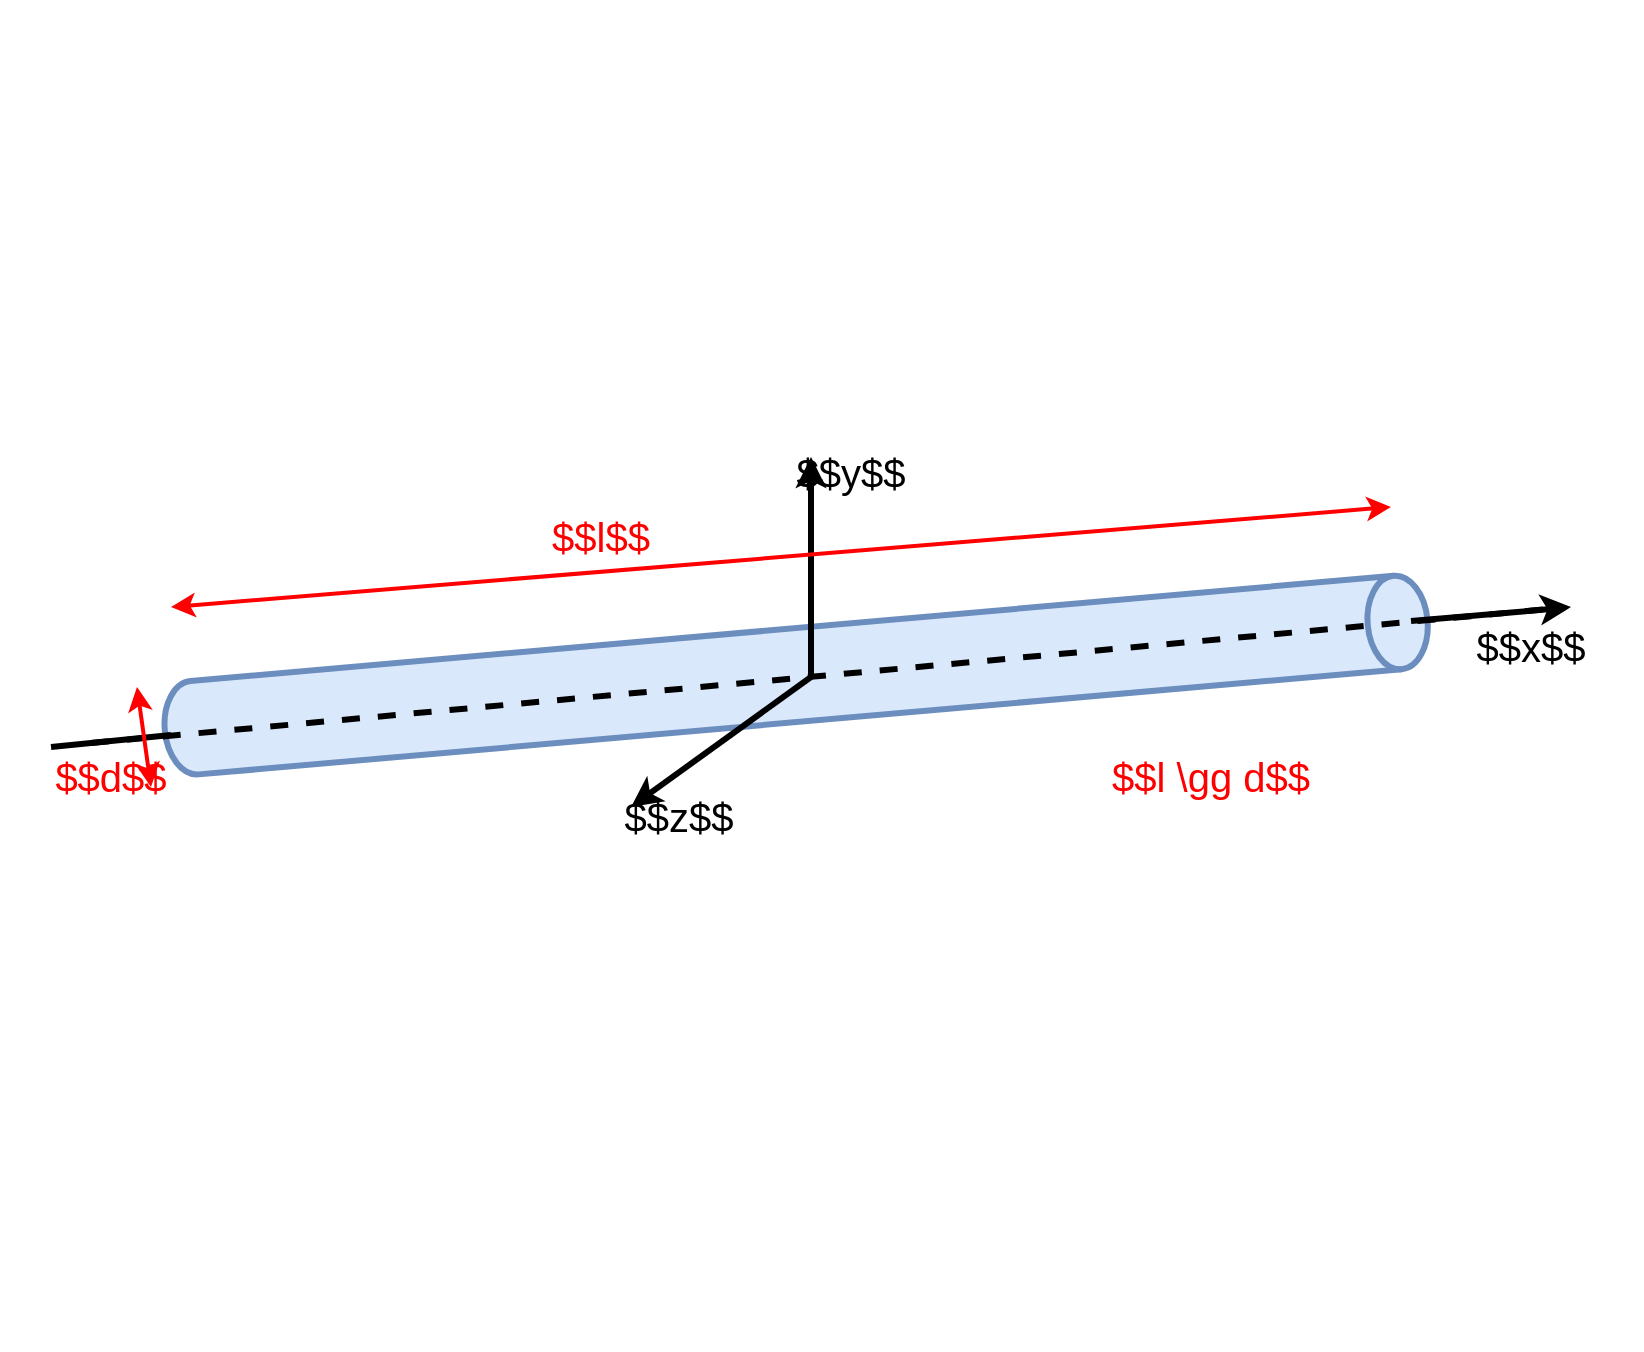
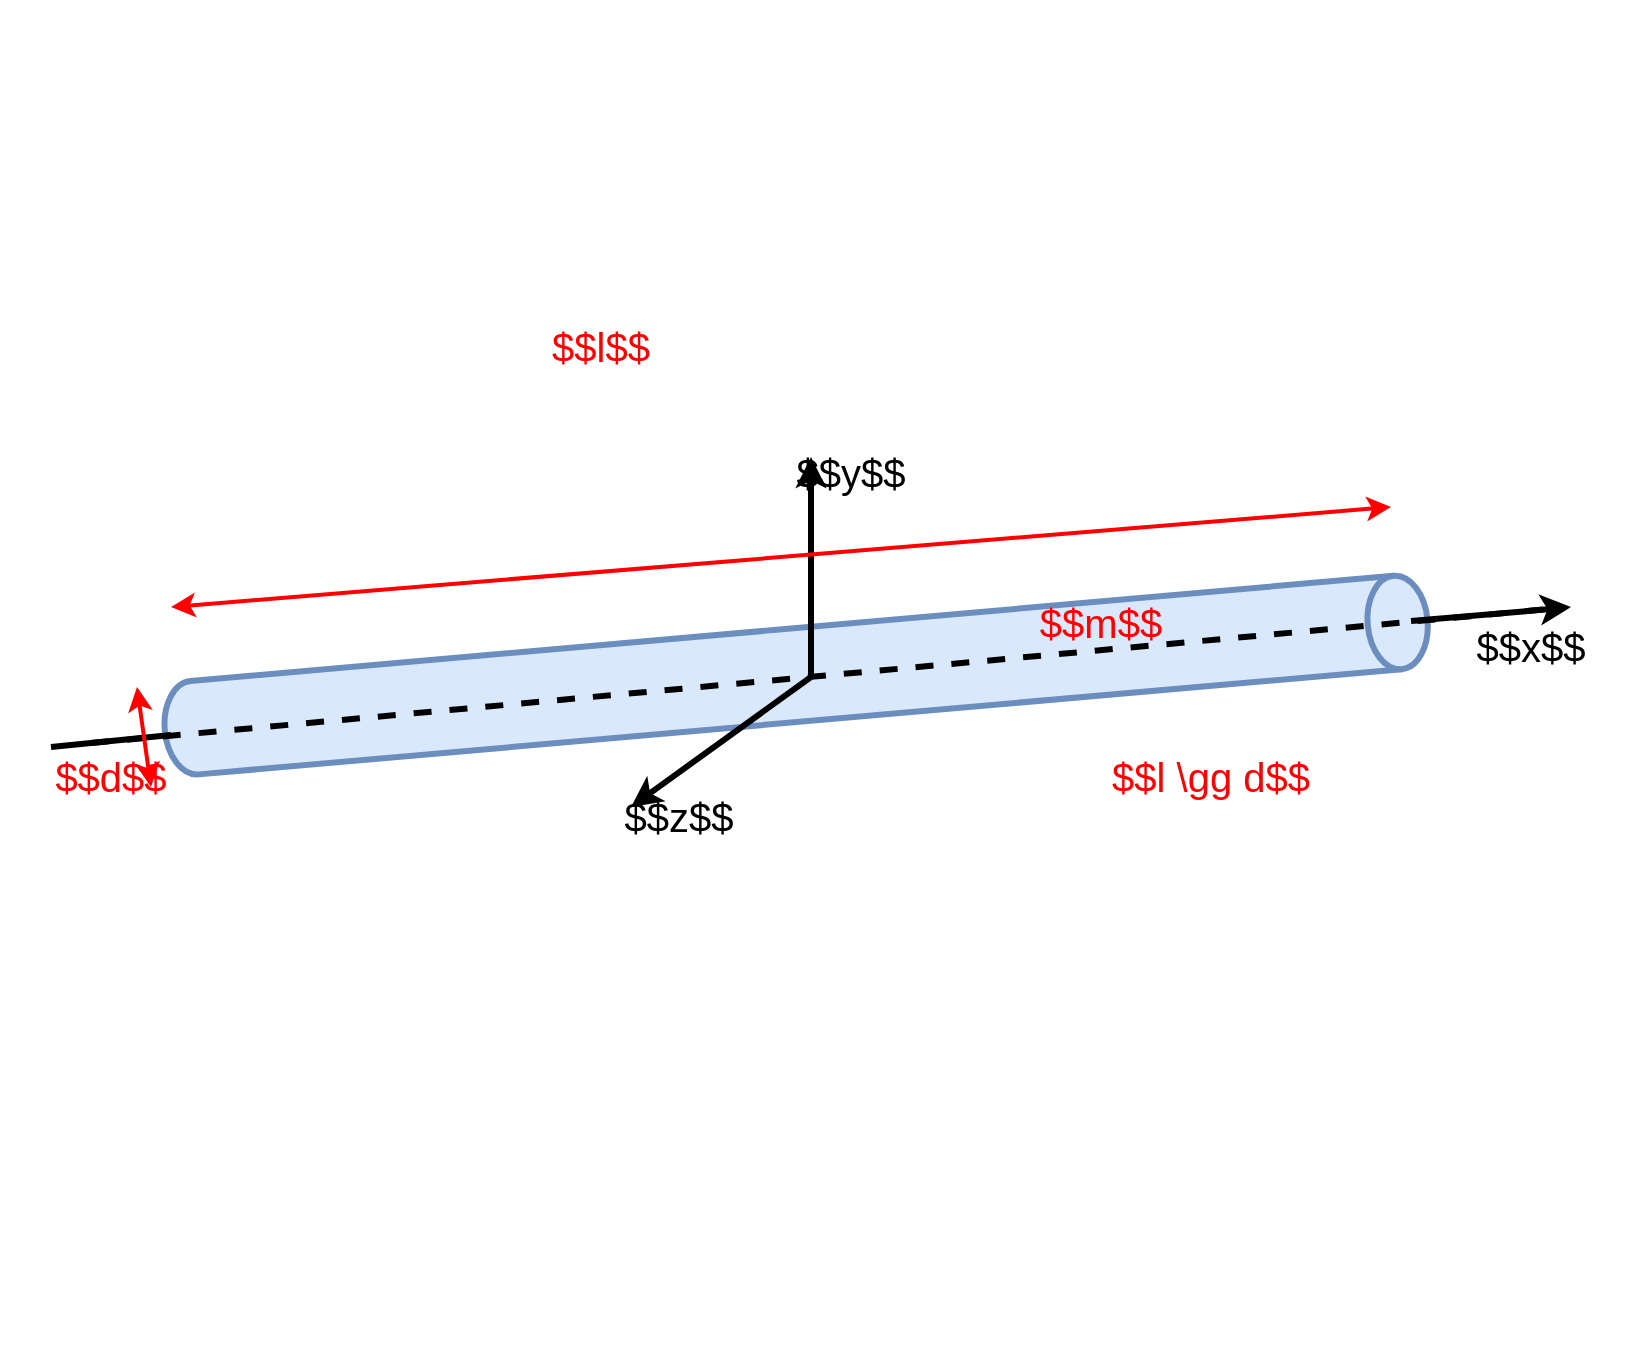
(601, 537) -> (601, 347)
none -> (1101, 623)
